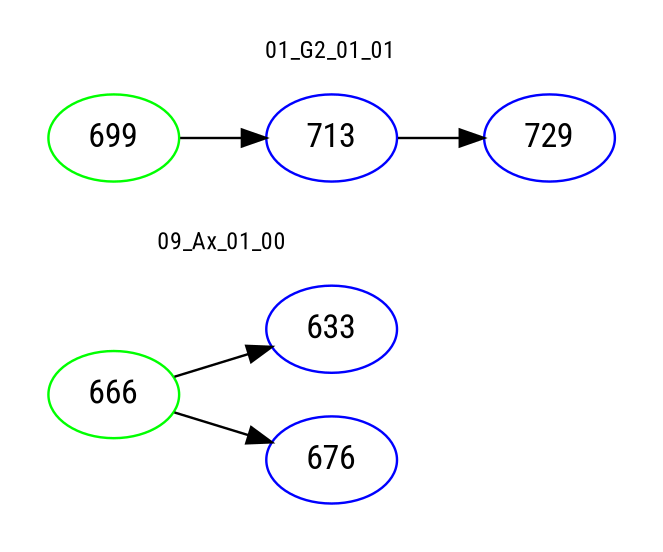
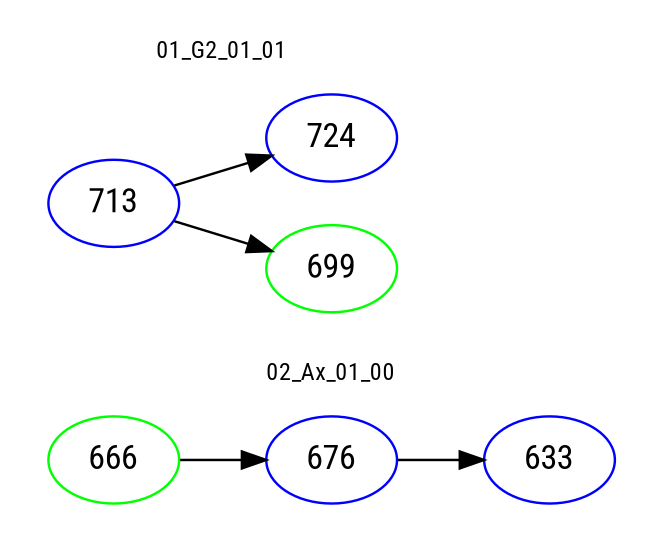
(211, 138) -> (211, 233)
(550, 138) -> (332, 138)
(223, 243) -> (332, 374)
(211, 365) -> (429, 460)
